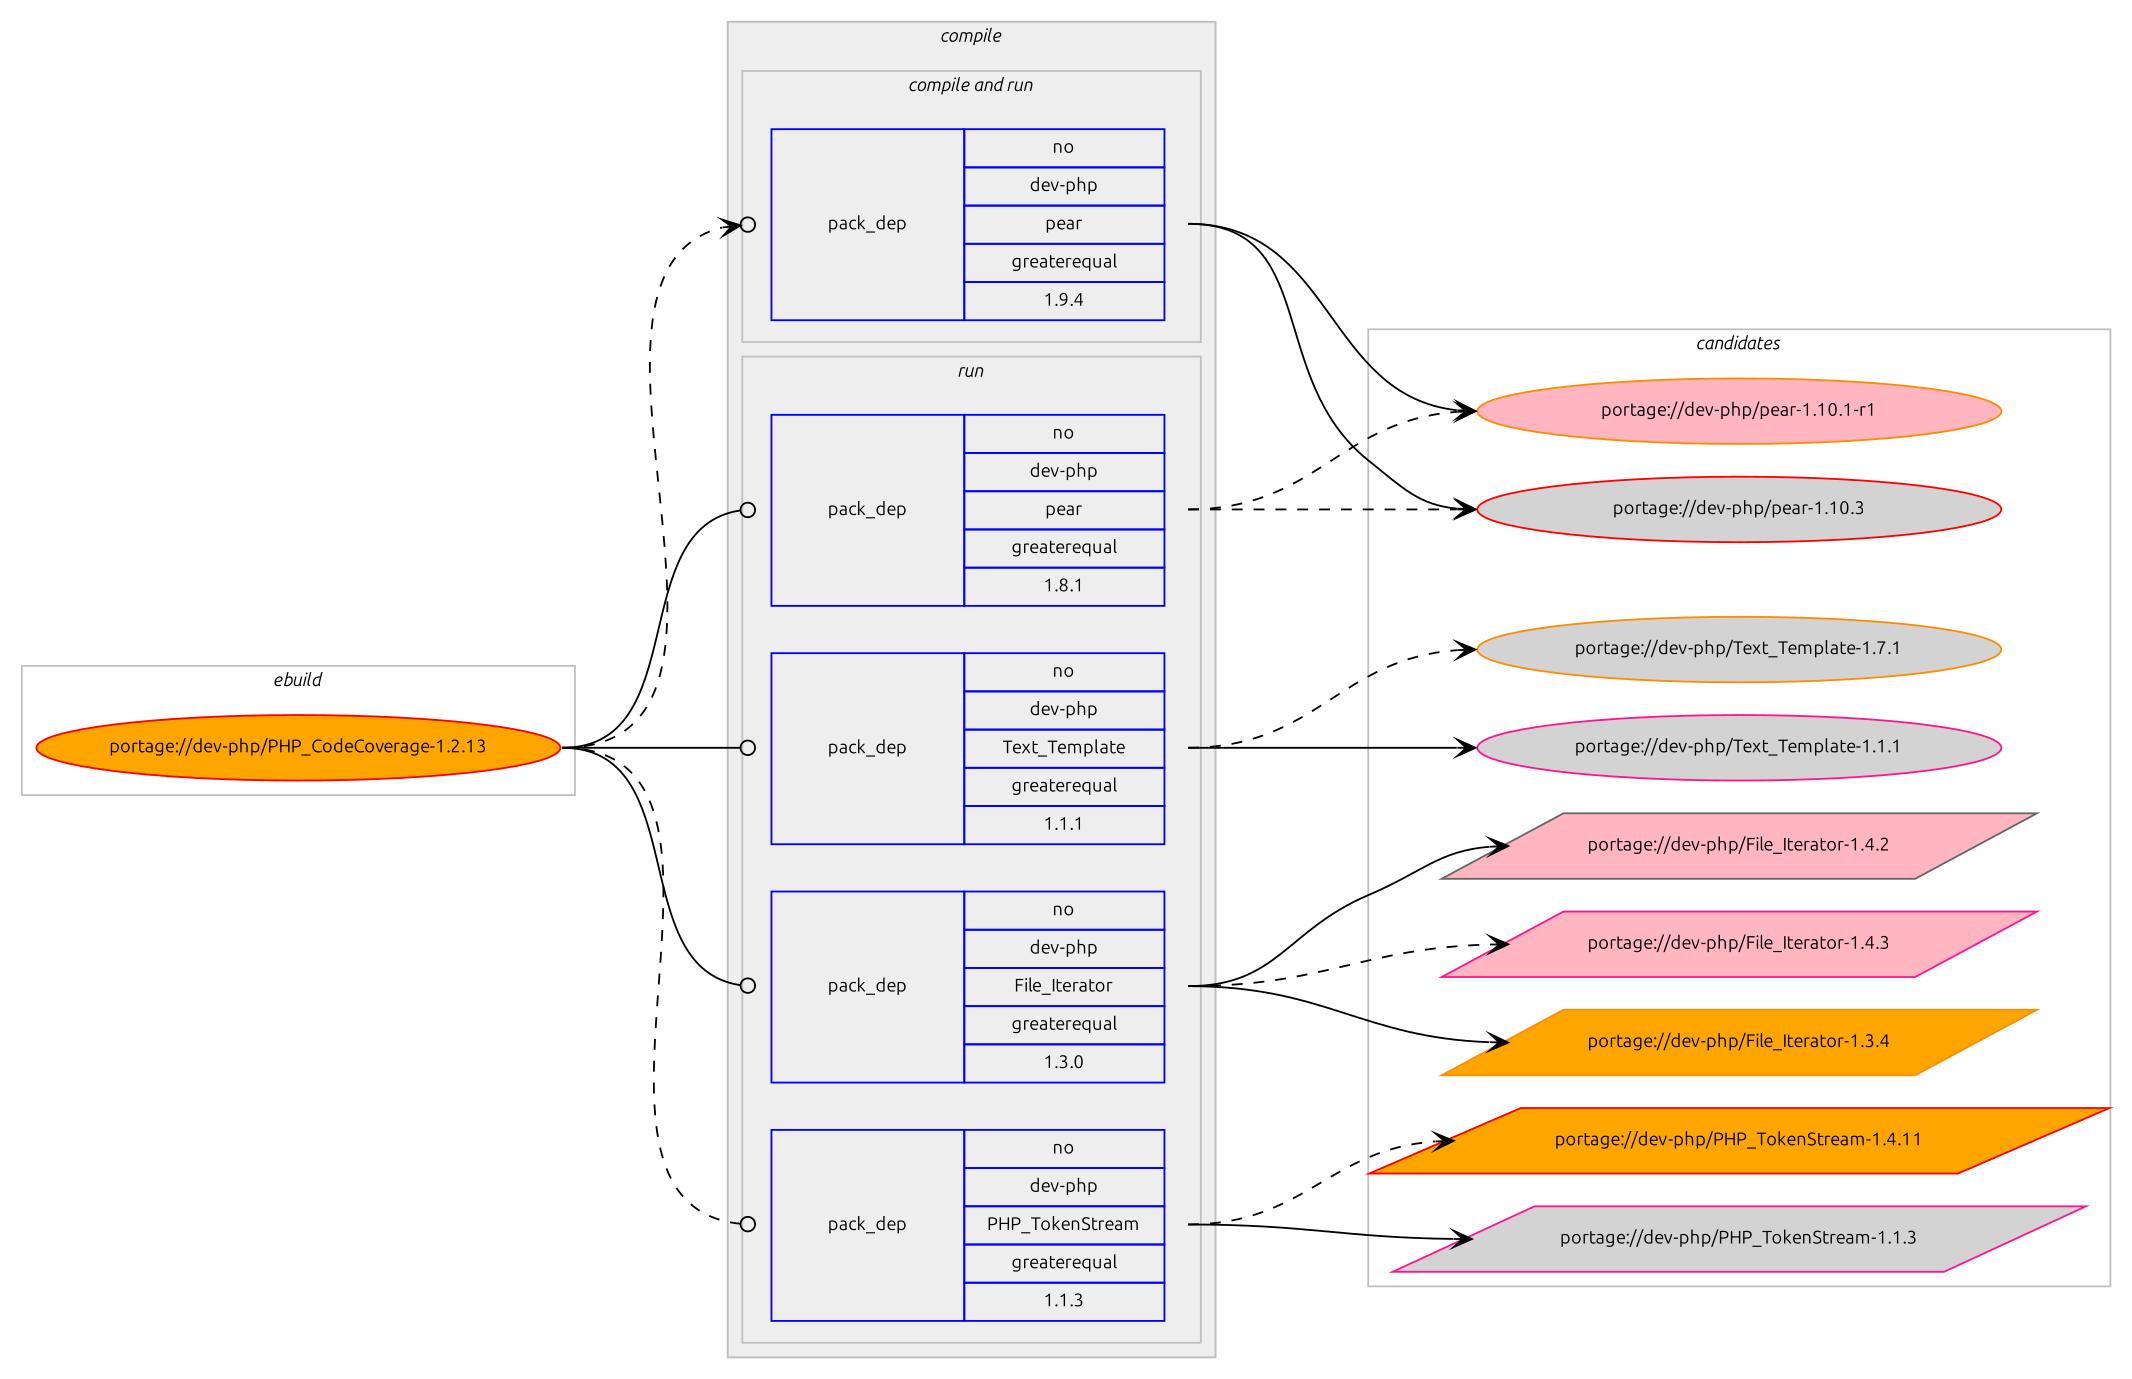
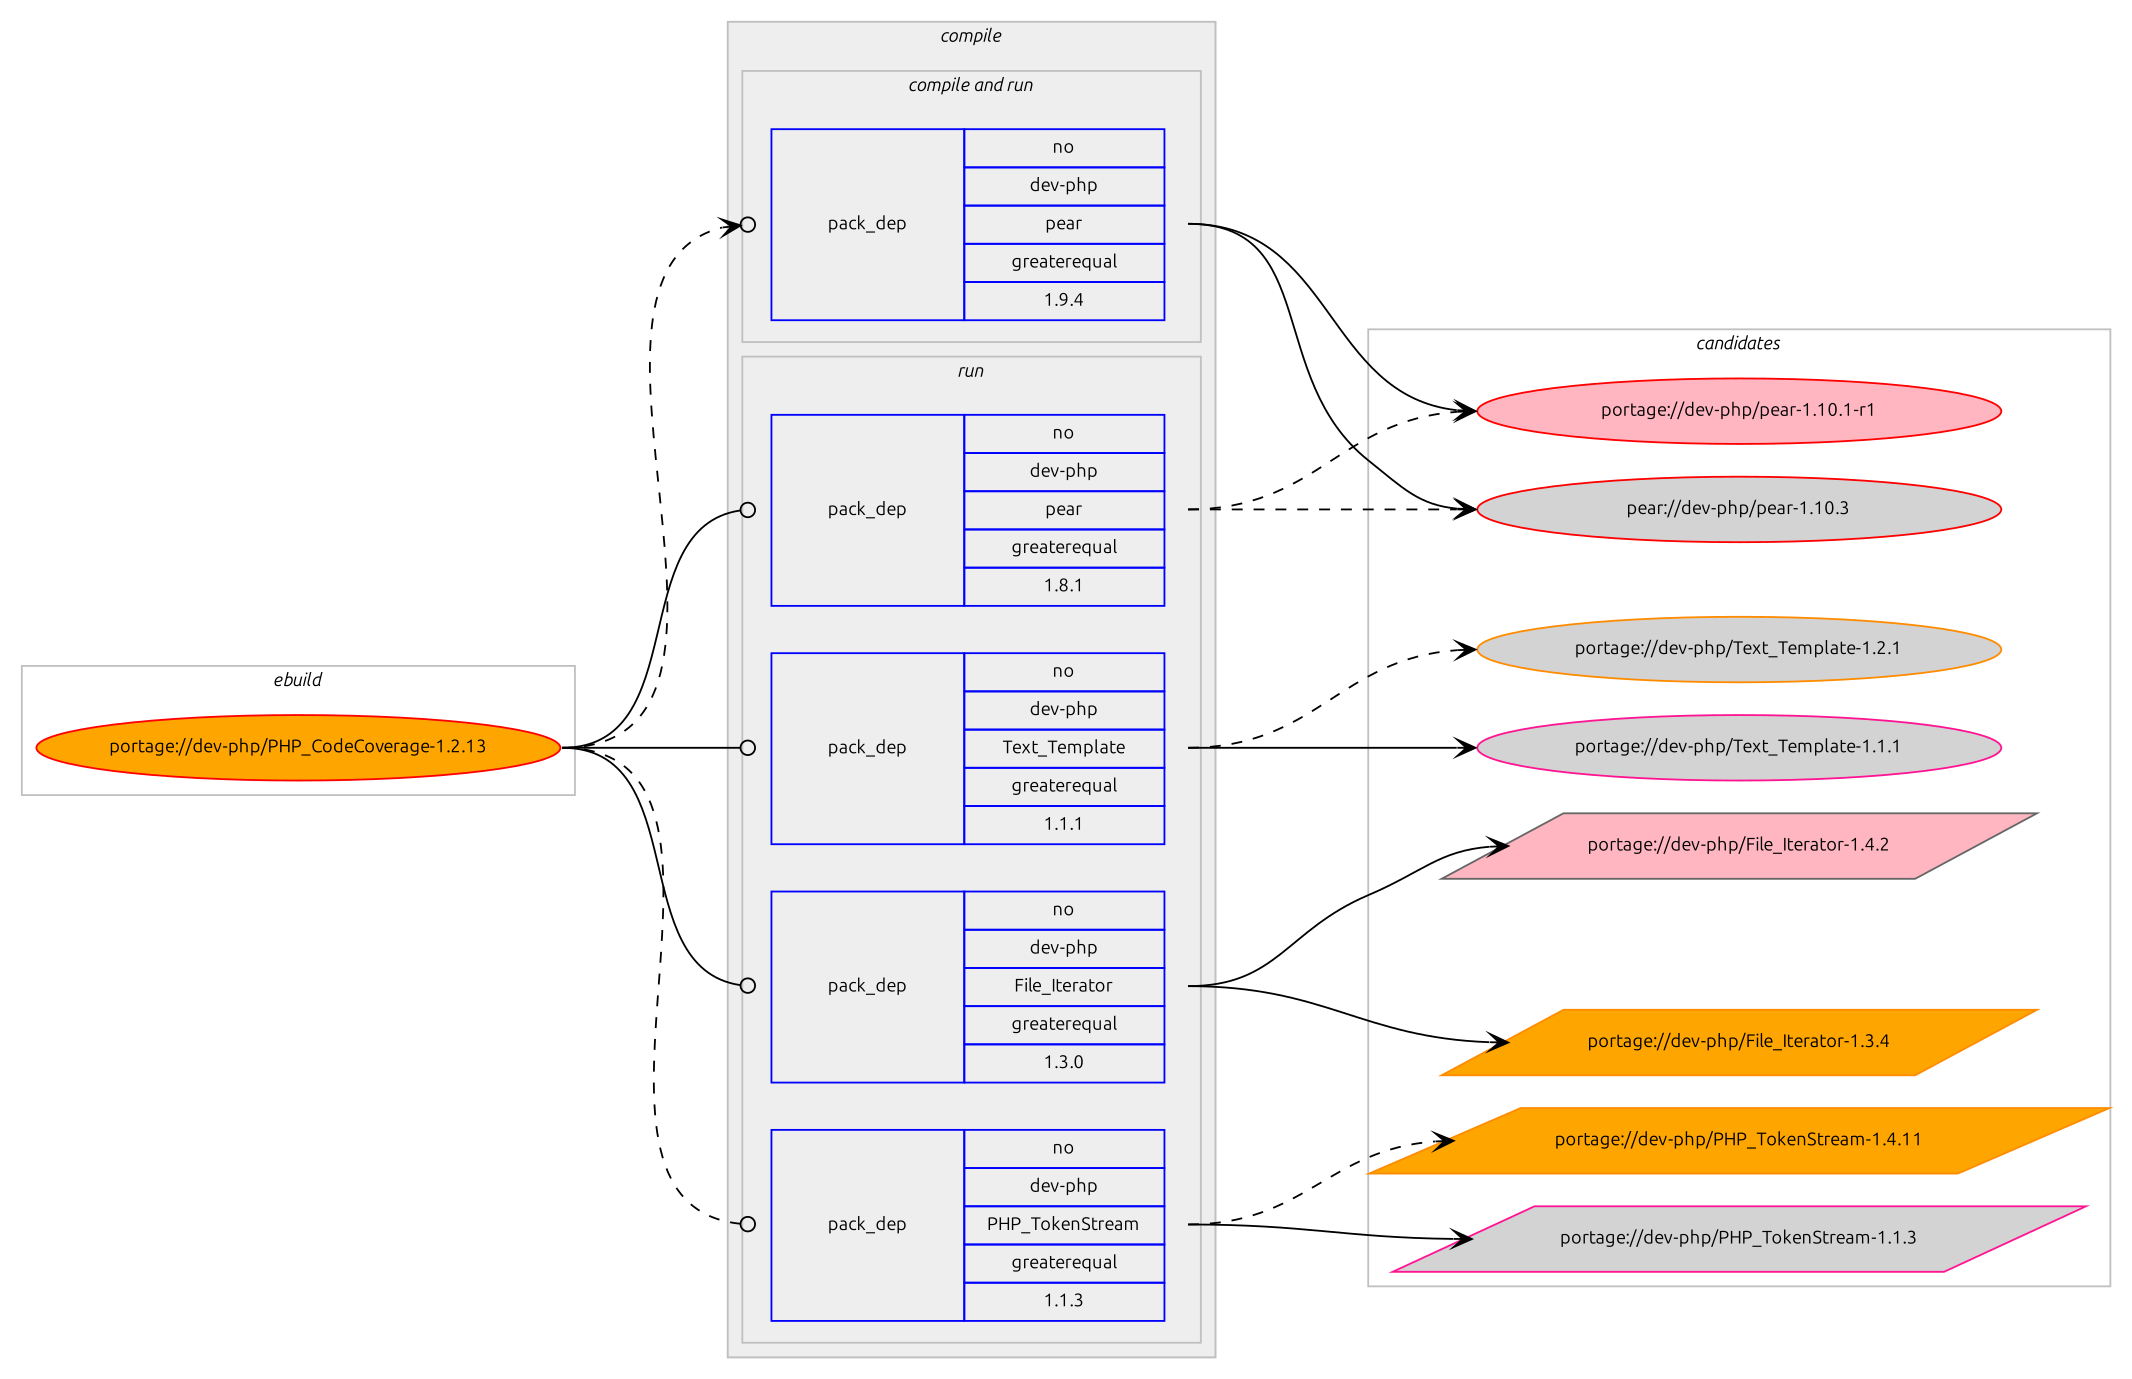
(1739, 411) -> (1739, 411)
(1739, 509) -> (1739, 509)
(1739, 650) -> (1739, 650)
(1739, 944) -> none
(1739, 1141) -> (1739, 1141)
